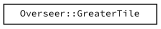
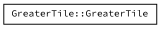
(80, 14) -> (80, 14)
